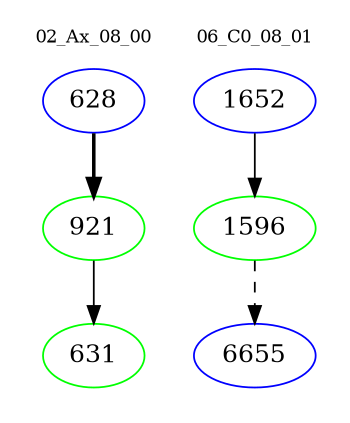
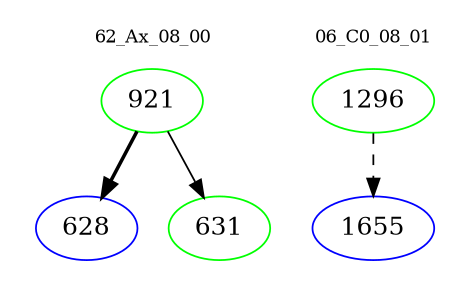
(94, 38) -> (153, 38)
(255, 101) -> none
(94, 156) -> (124, 156)
(255, 228) -> (373, 101)
(255, 356) -> (373, 228)
